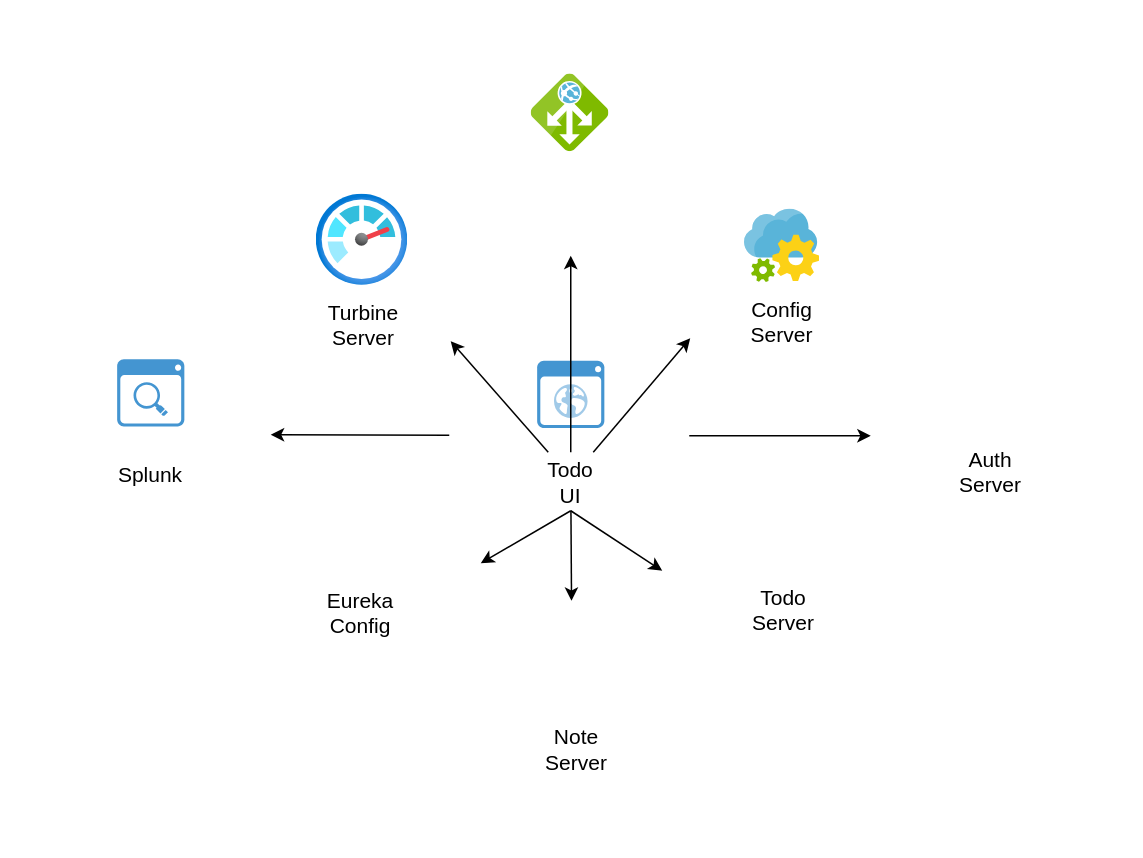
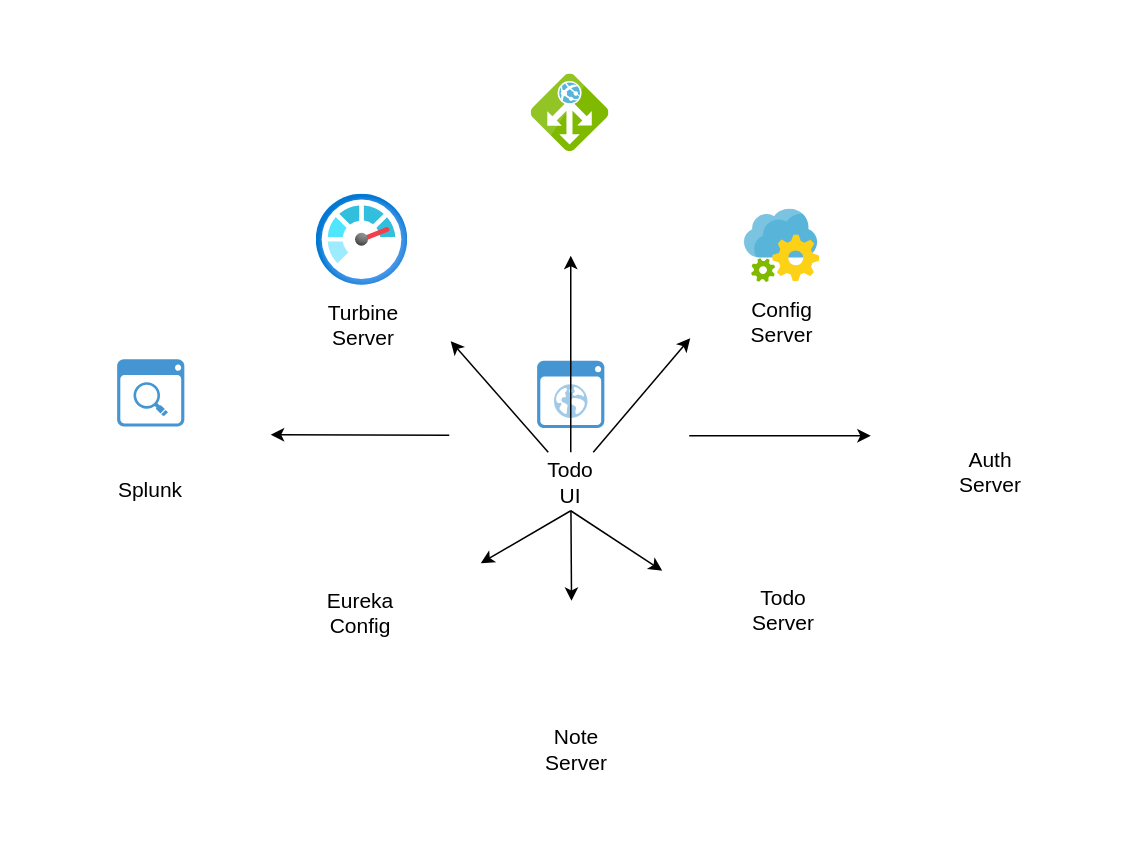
(151, 475) -> (151, 490)
